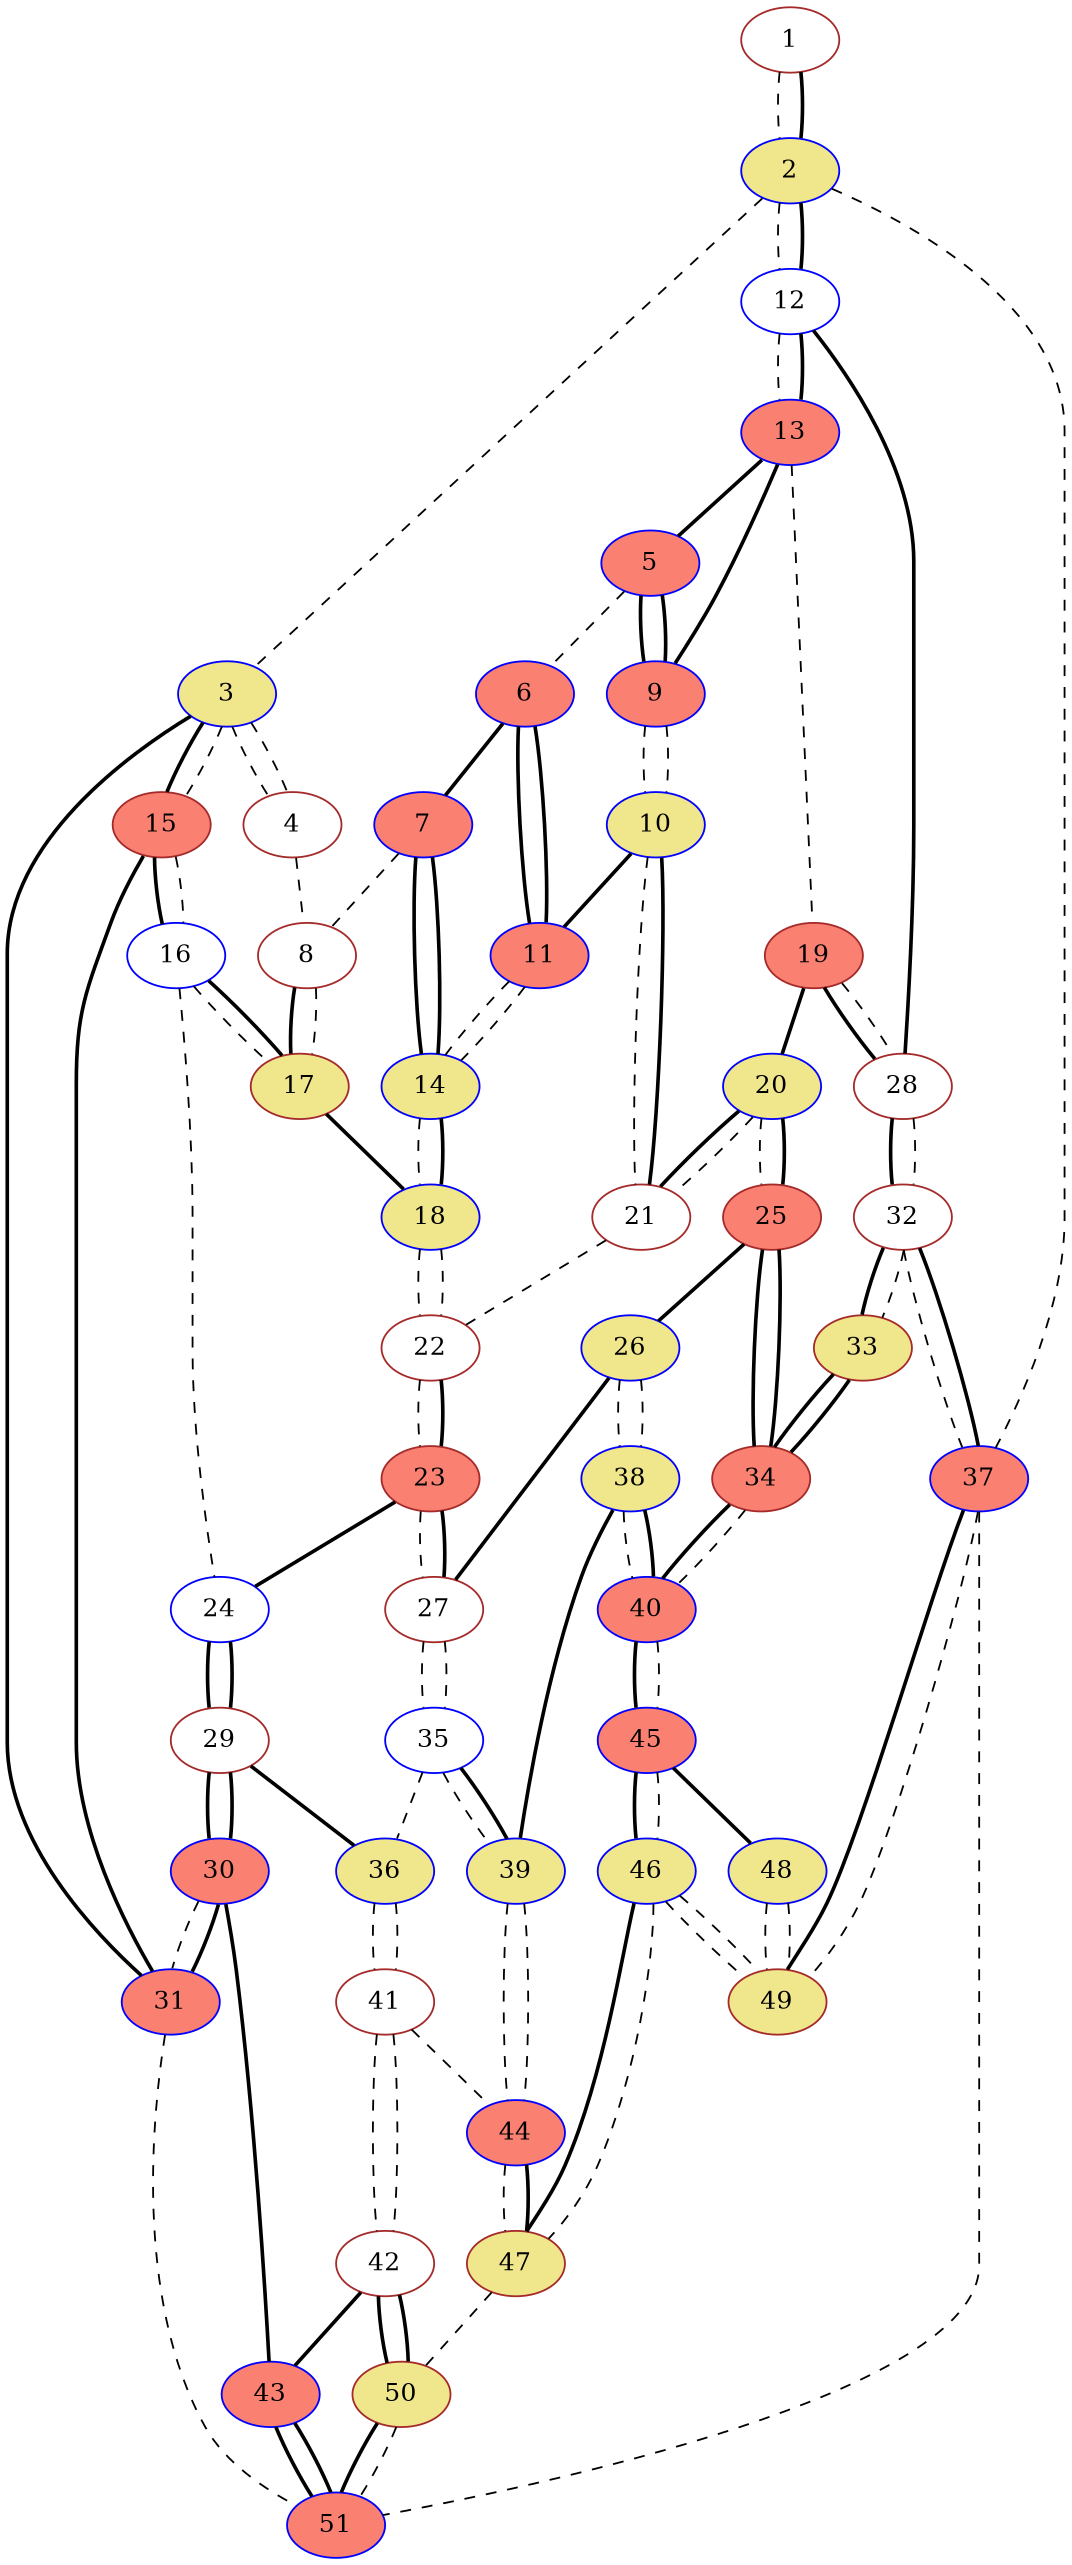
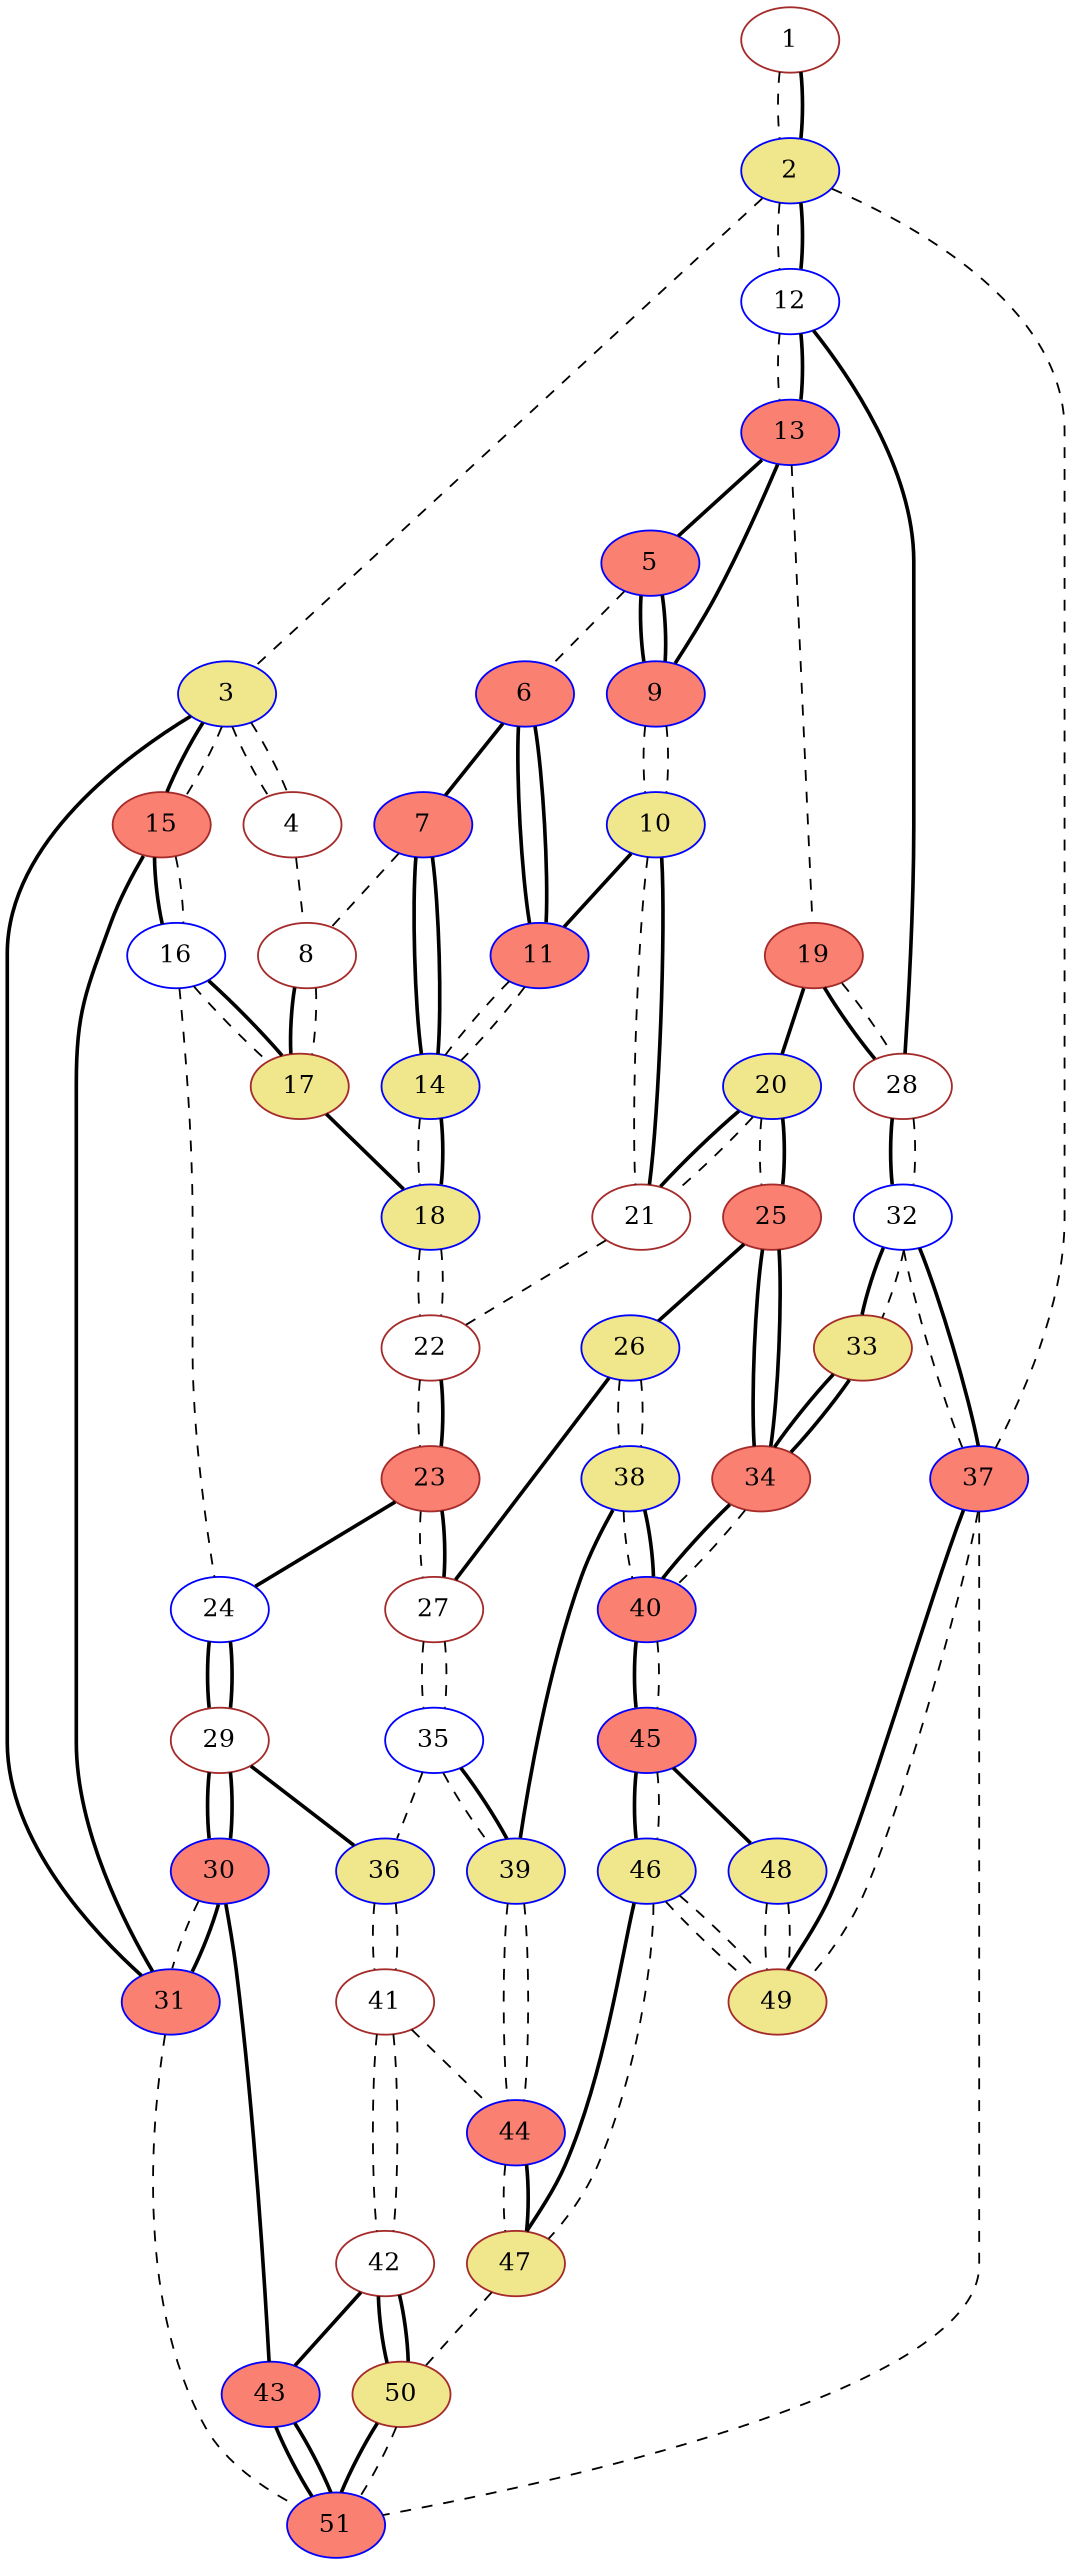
(903, 1217) -> (903, 1217)
